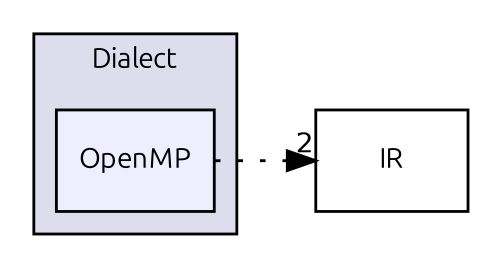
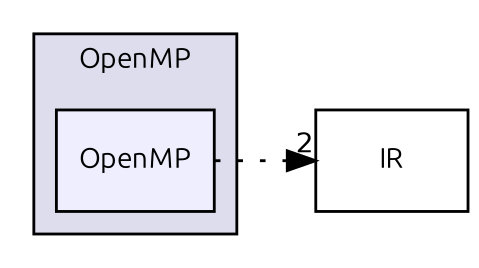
(135, 61) -> (135, 61)
